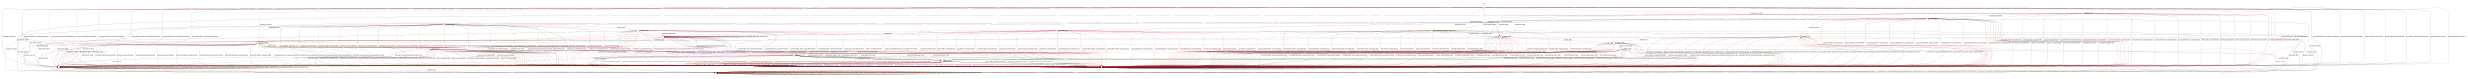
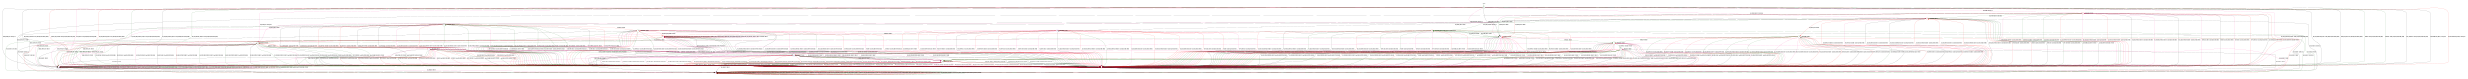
none -> (1783, 9)
none -> (827, 63)
